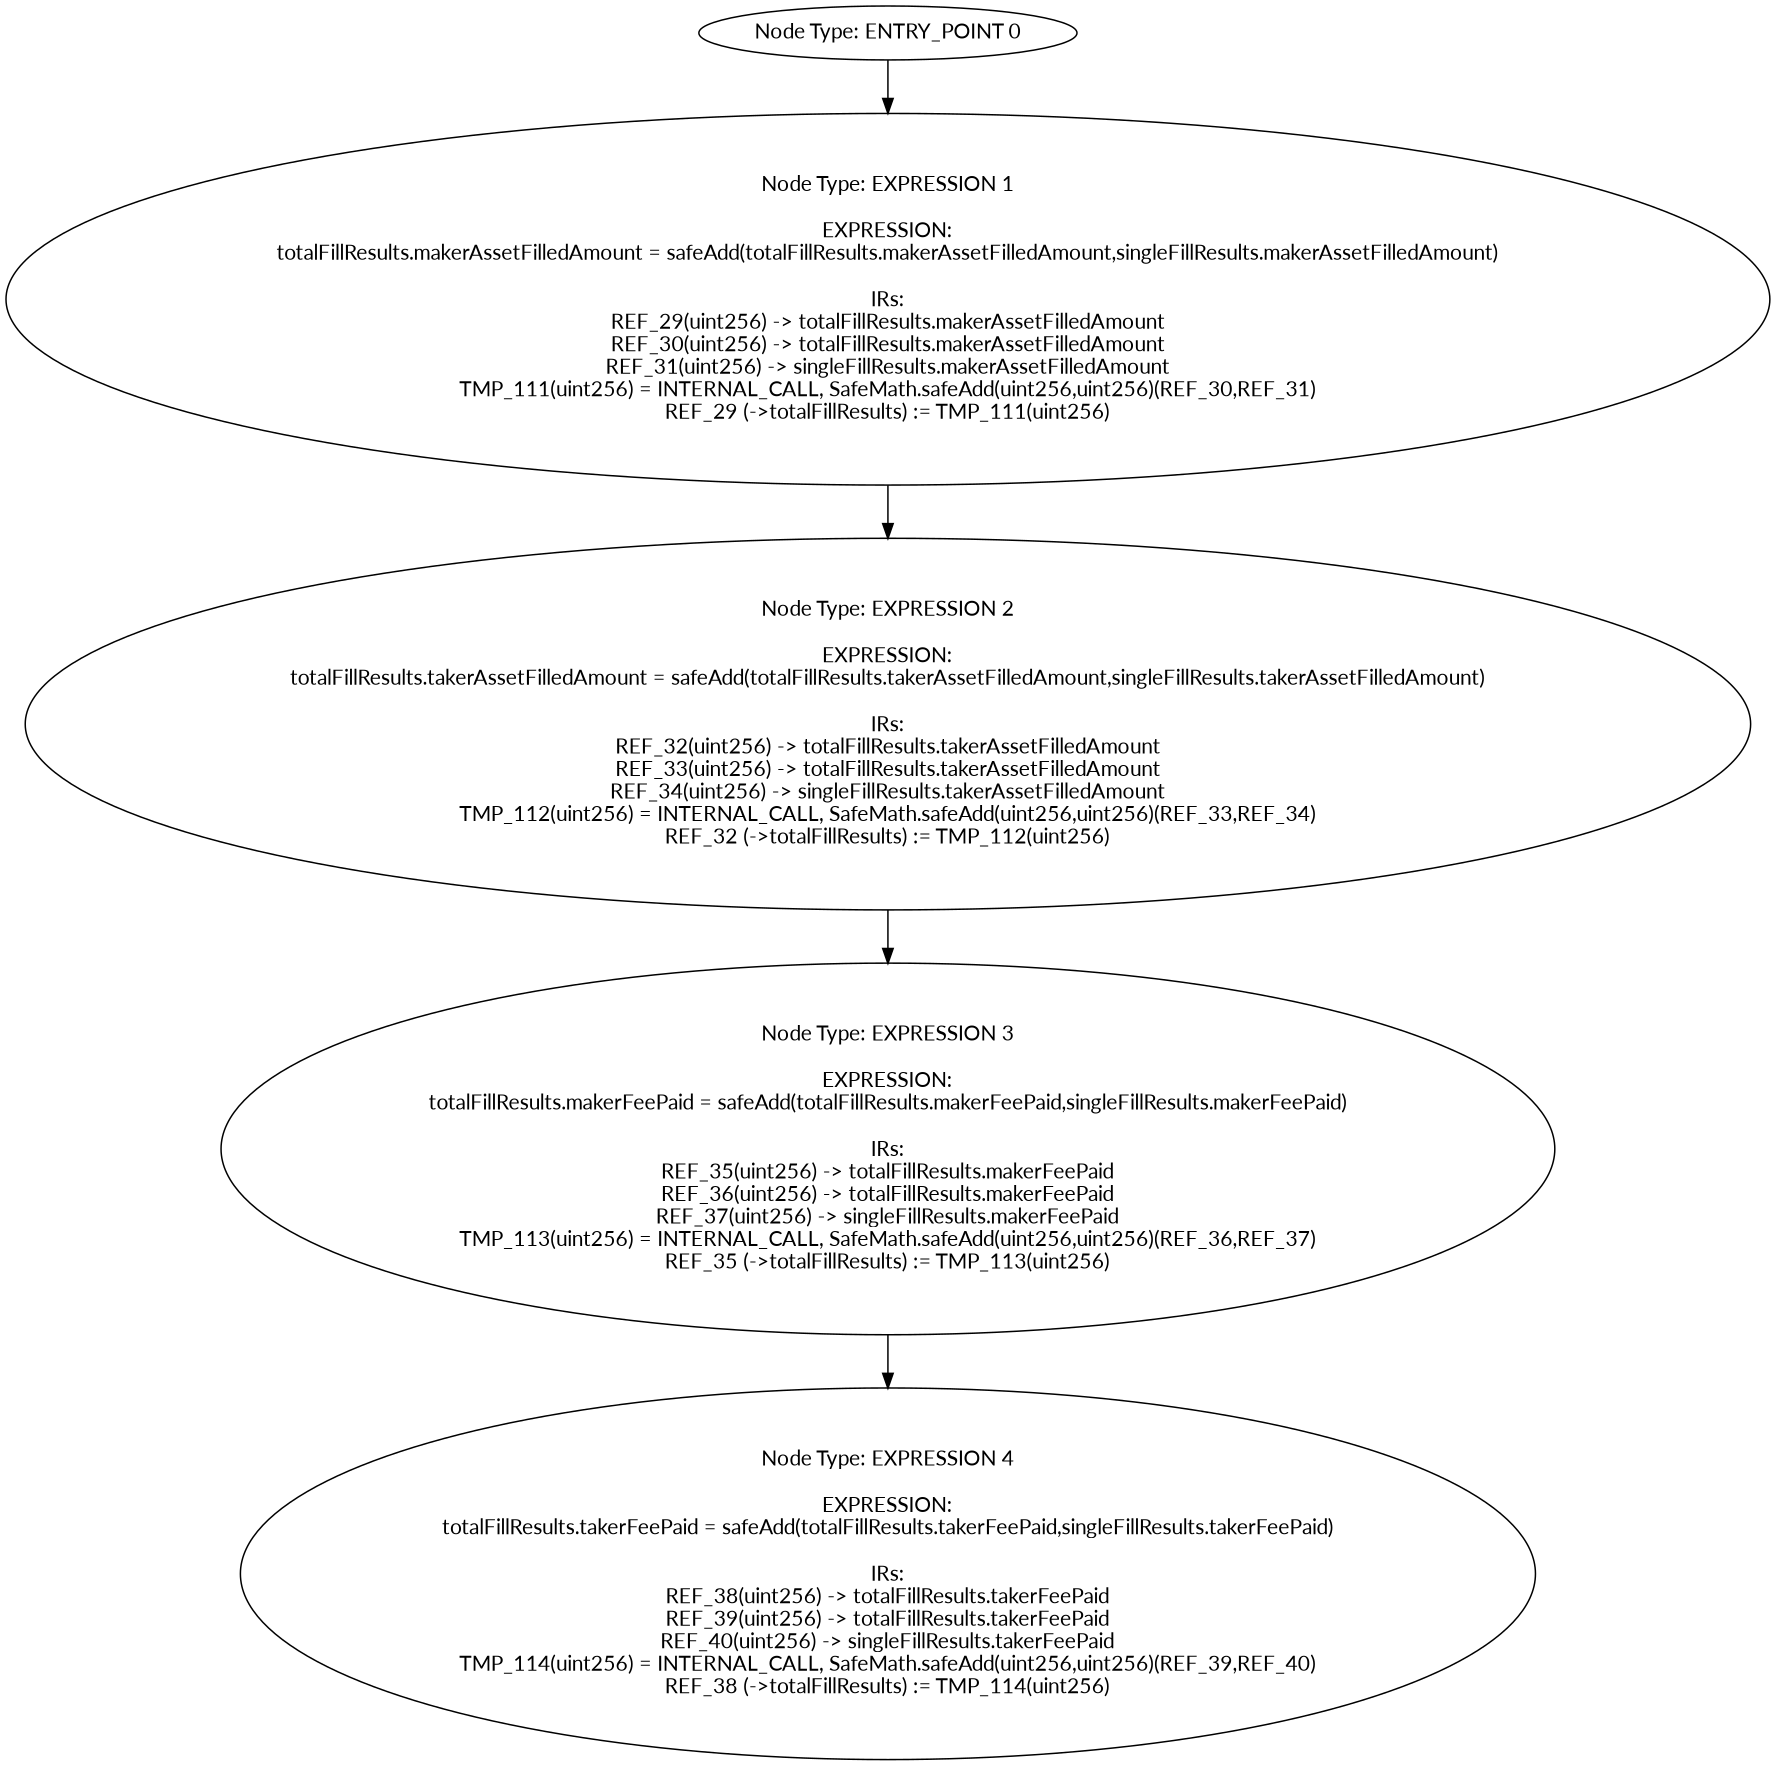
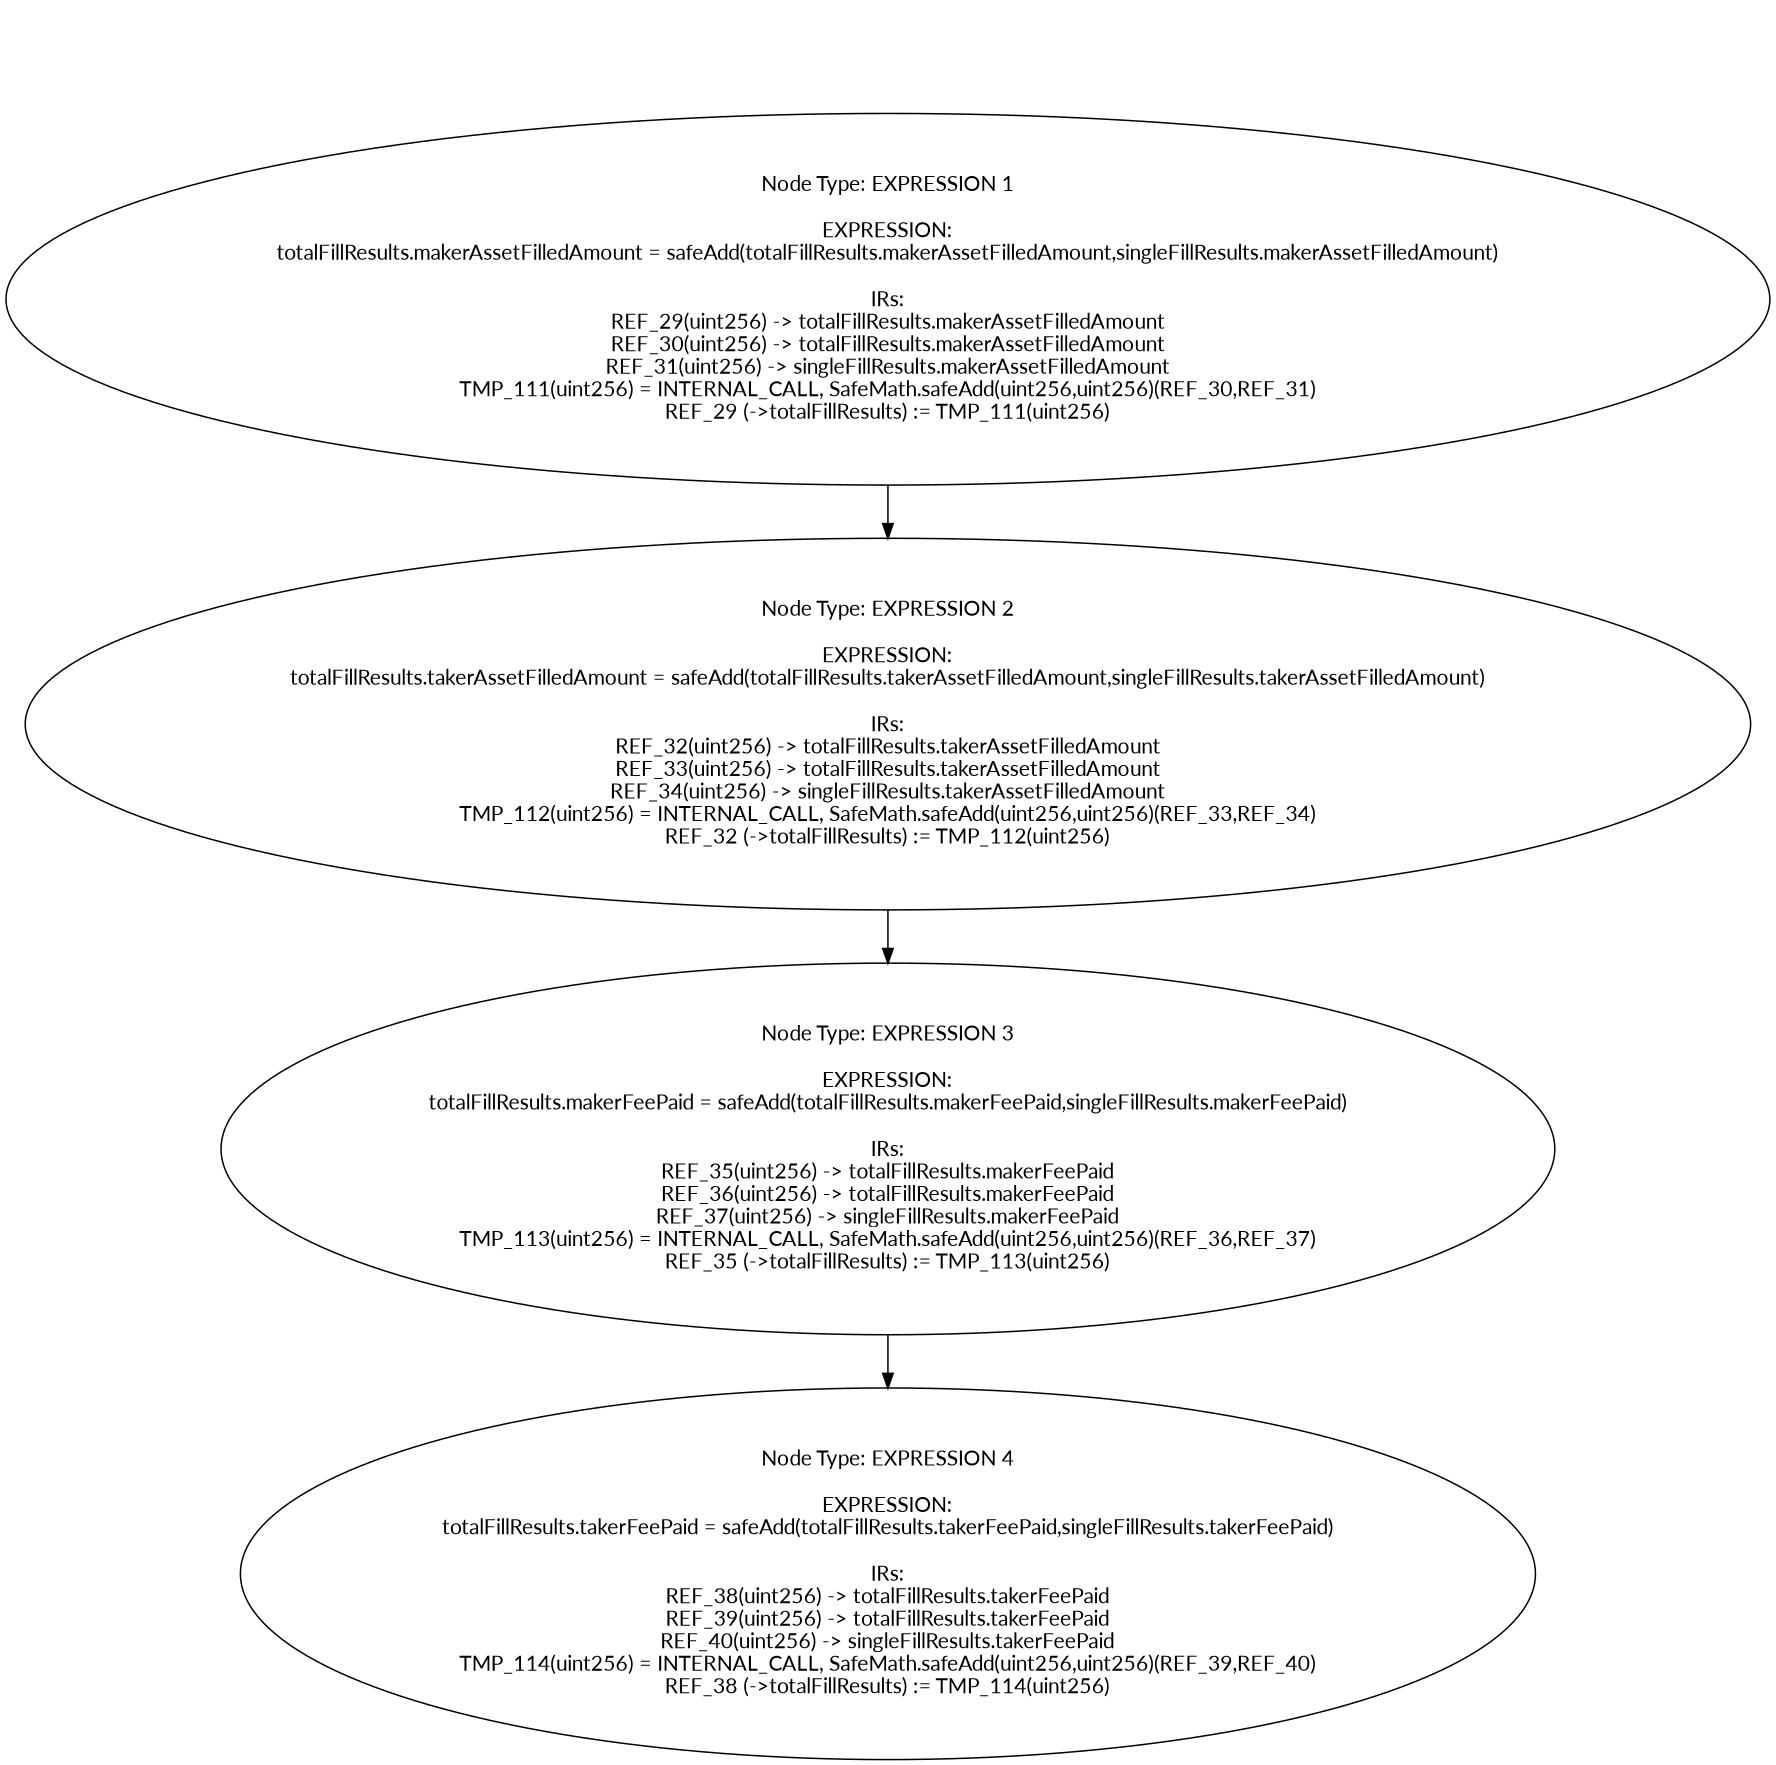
(888, 33) -> none
